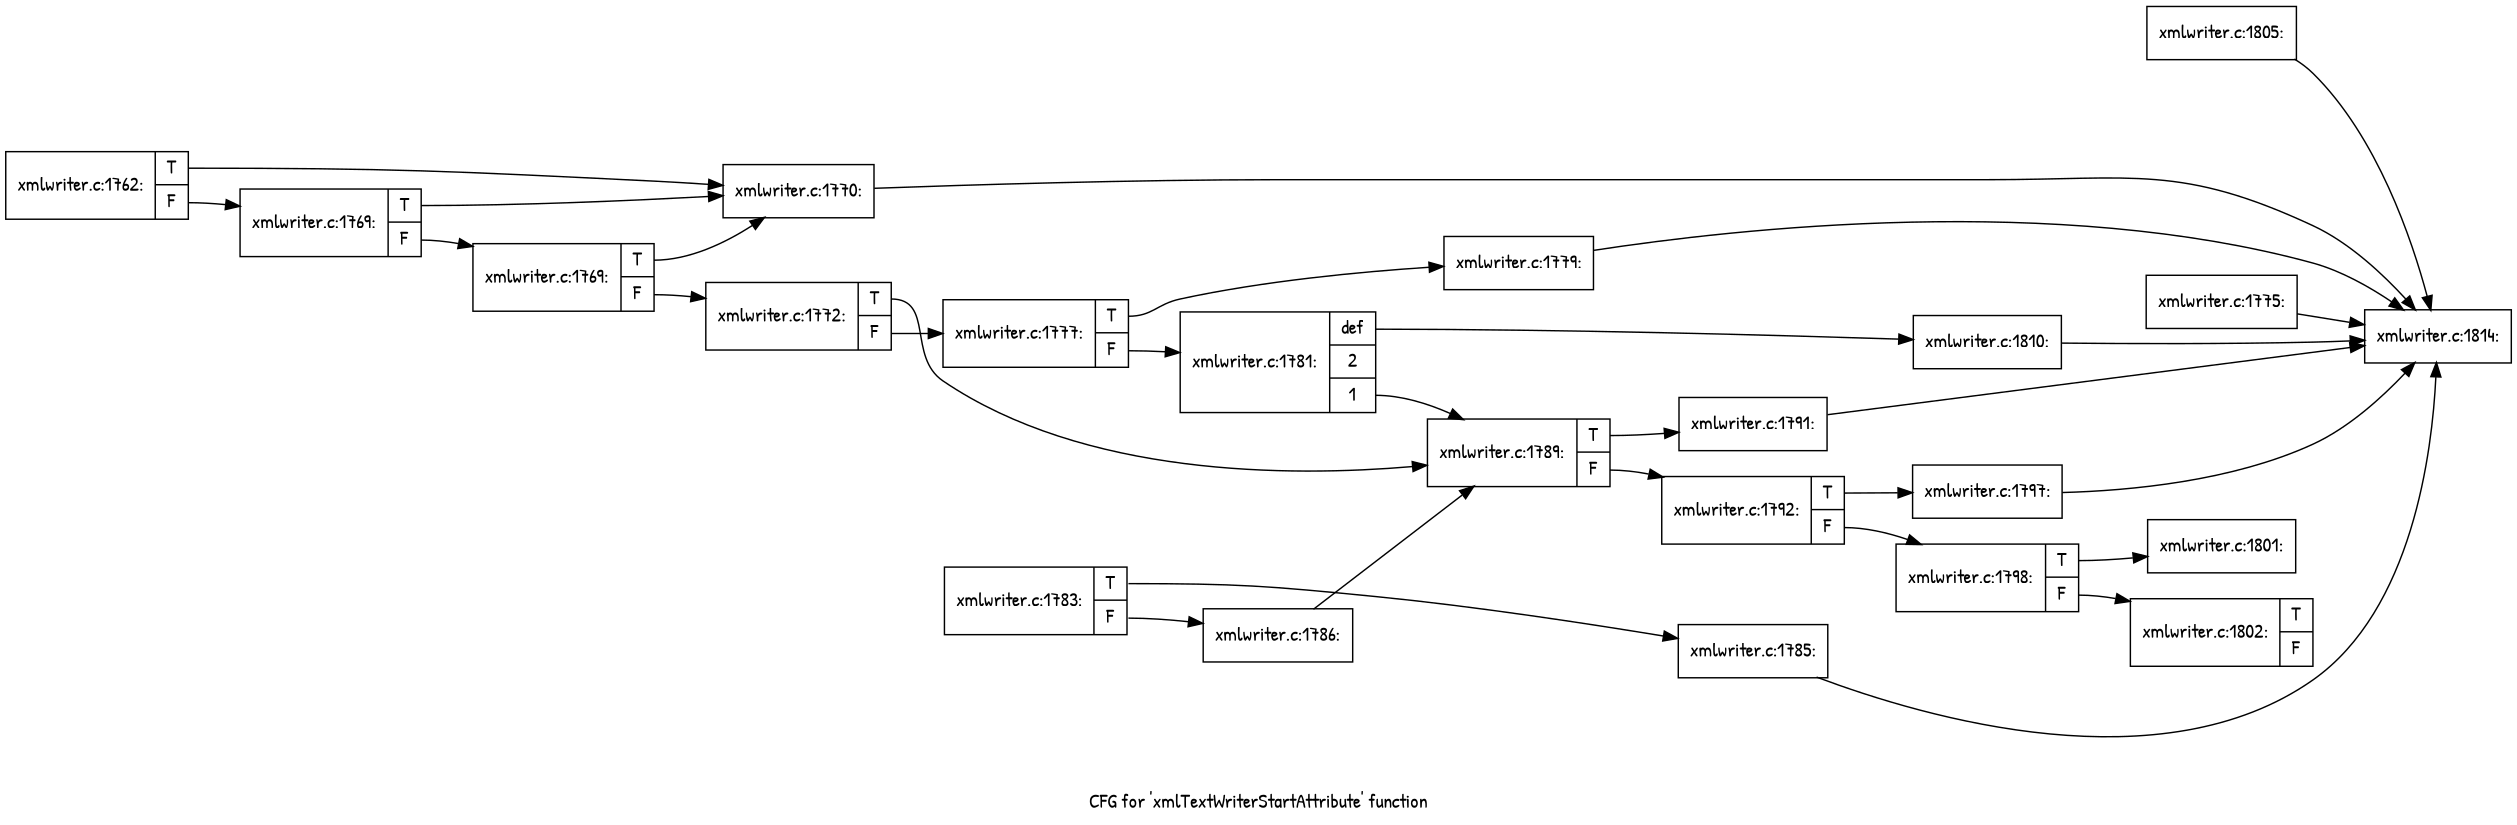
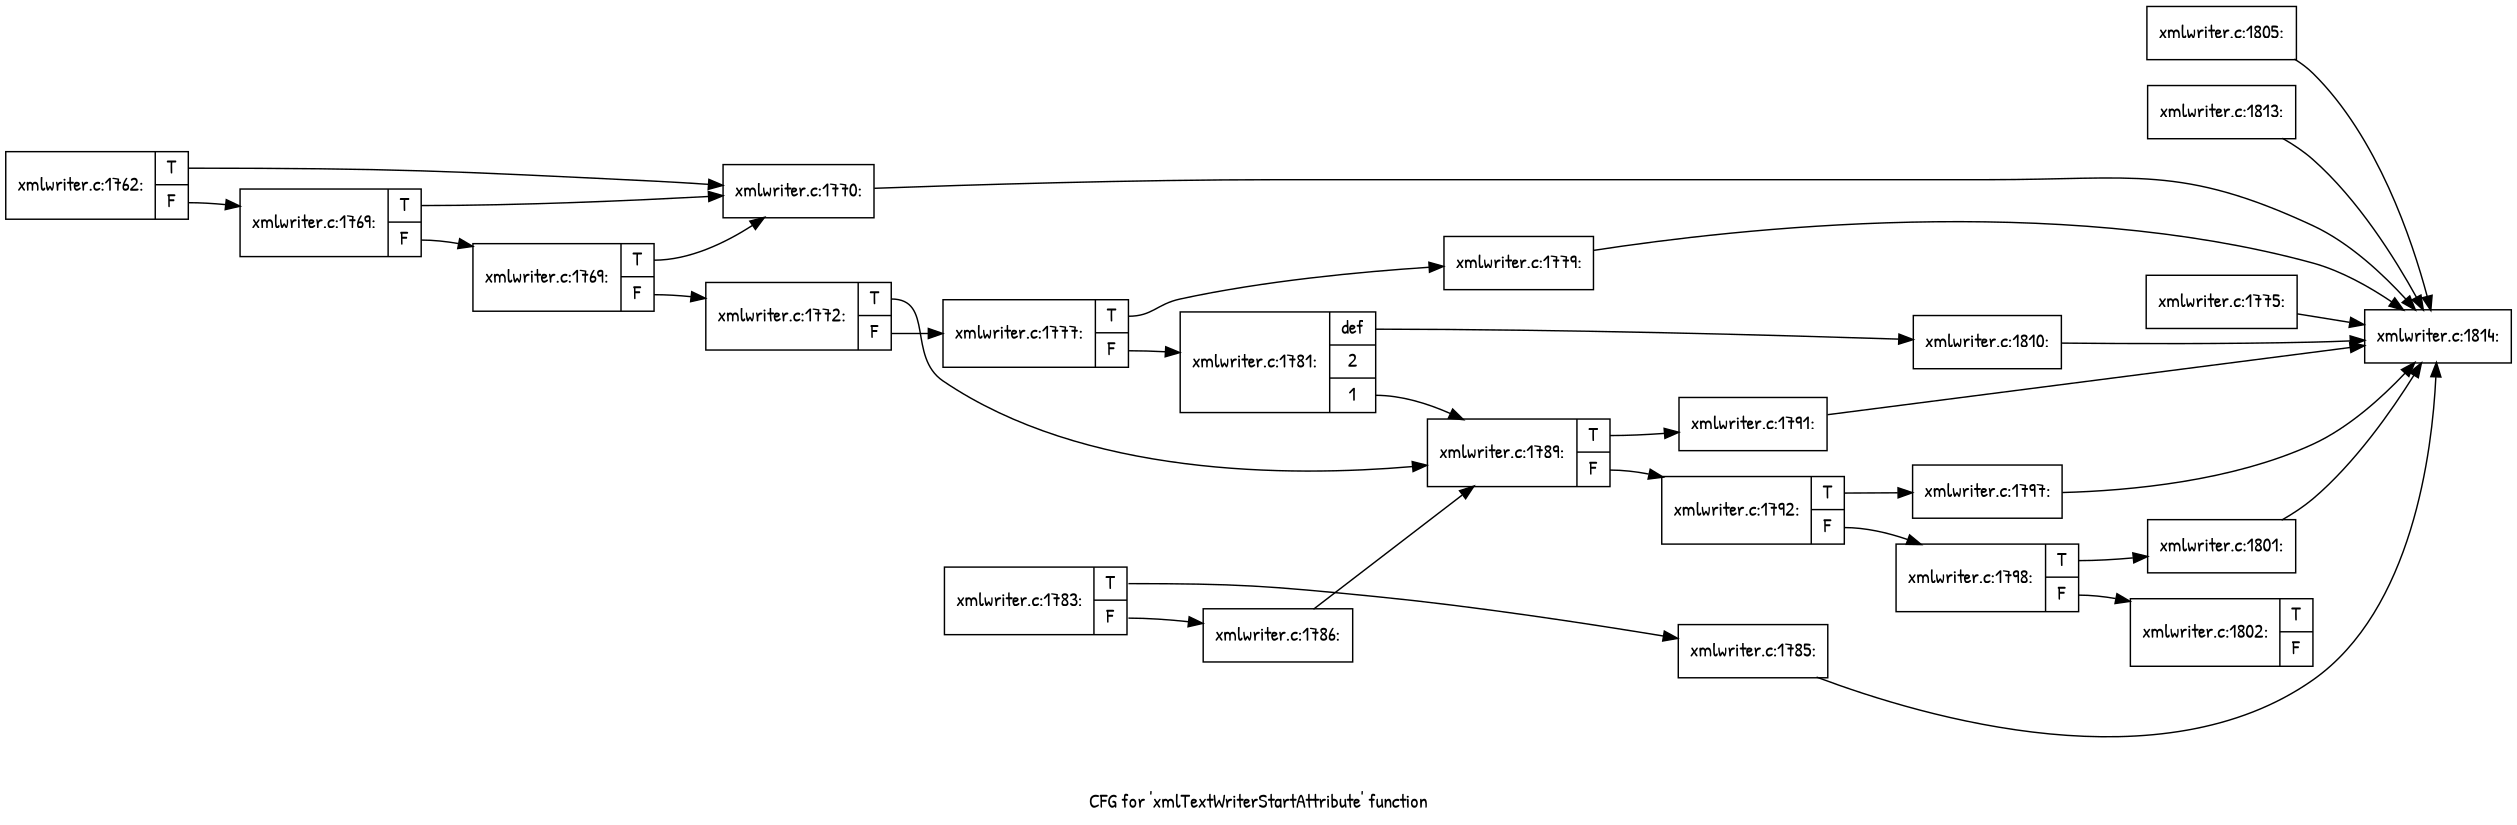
none -> (2222, 112)
none -> (2356, 455)
